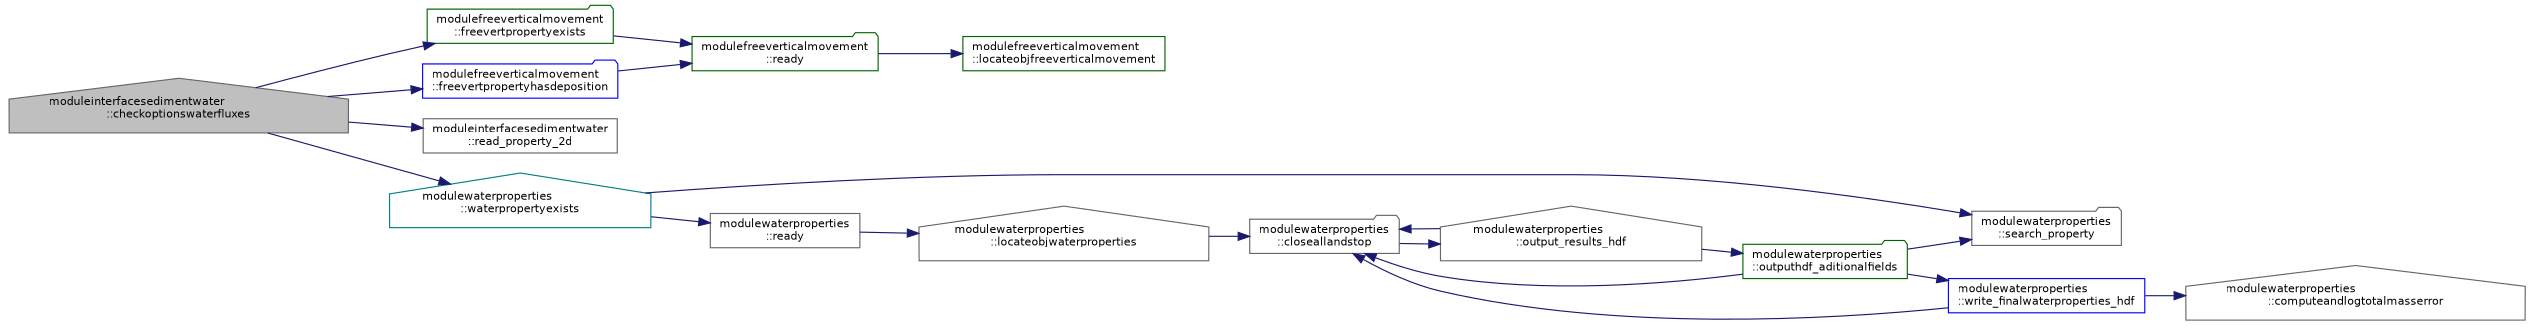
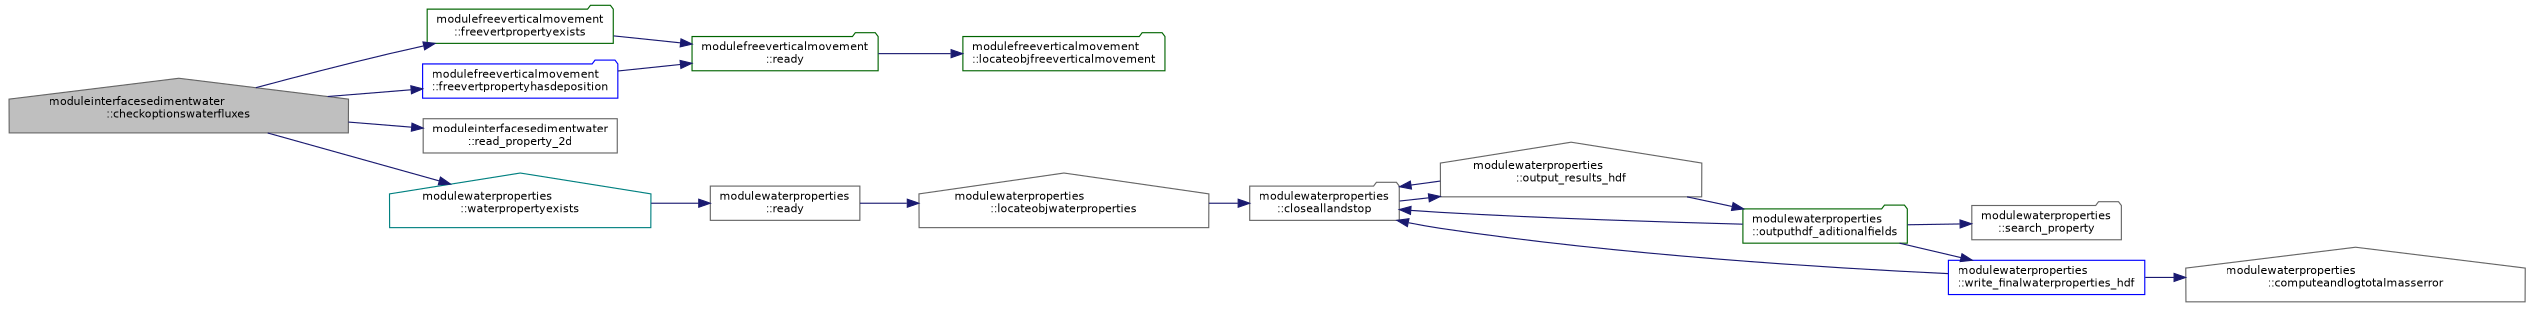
(1064, 54) -> (1064, 54)
(1304, 175) -> none
